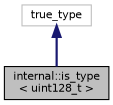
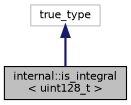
(57, 83) -> (65, 83)
